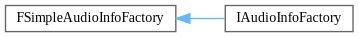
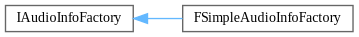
(208, 19) -> (165, 19)
